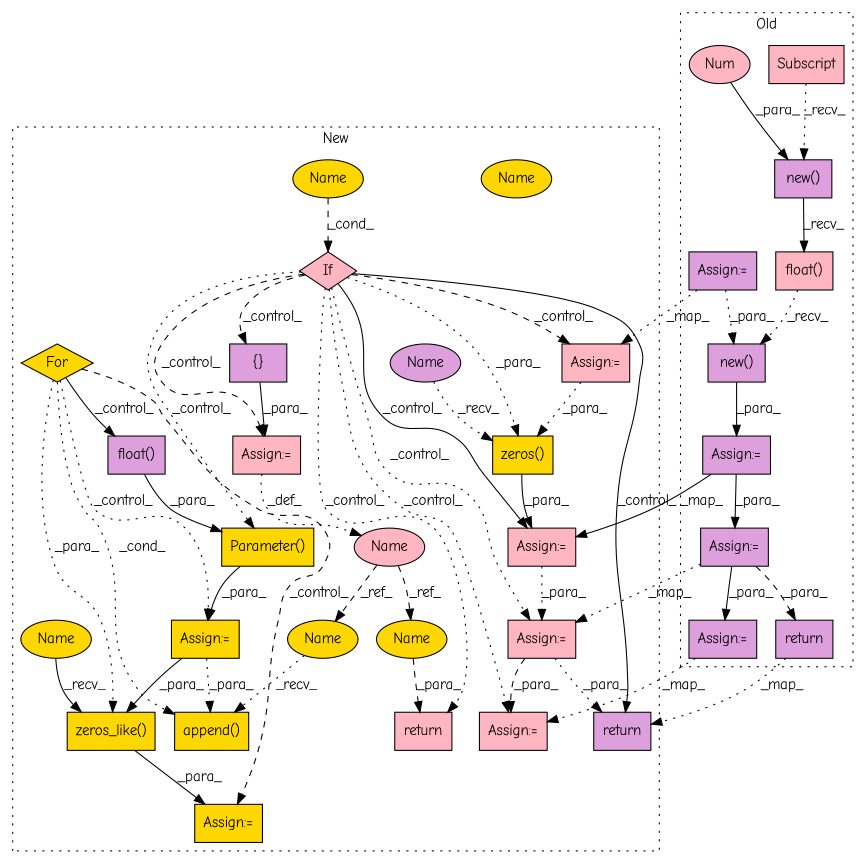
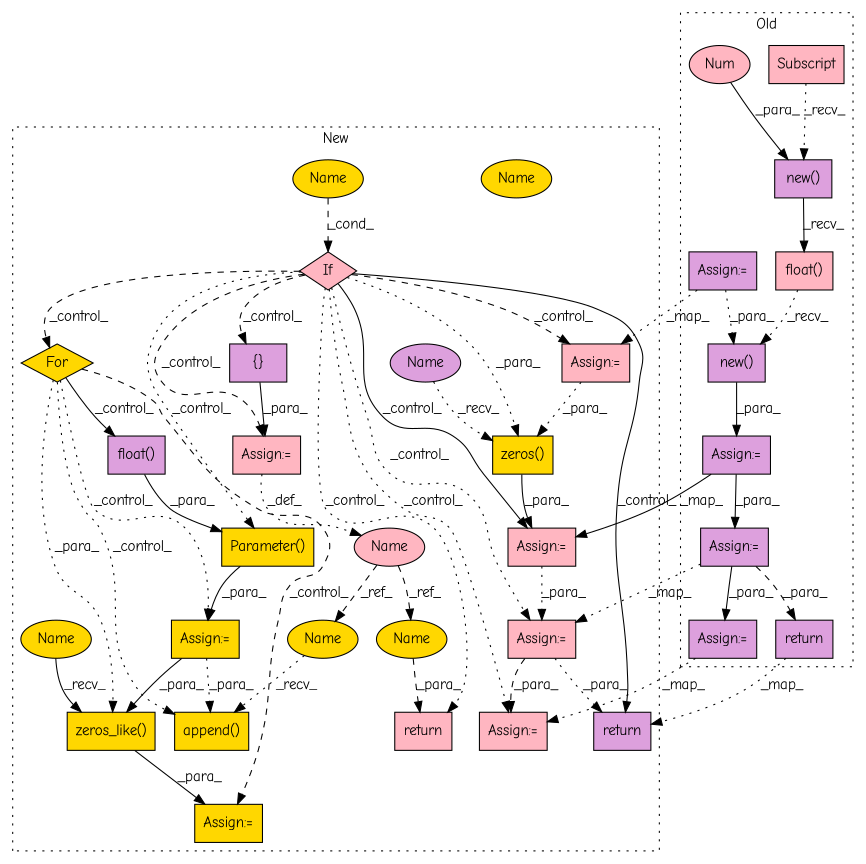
none -> (157, 277)
(142, 547) -> (142, 547)
